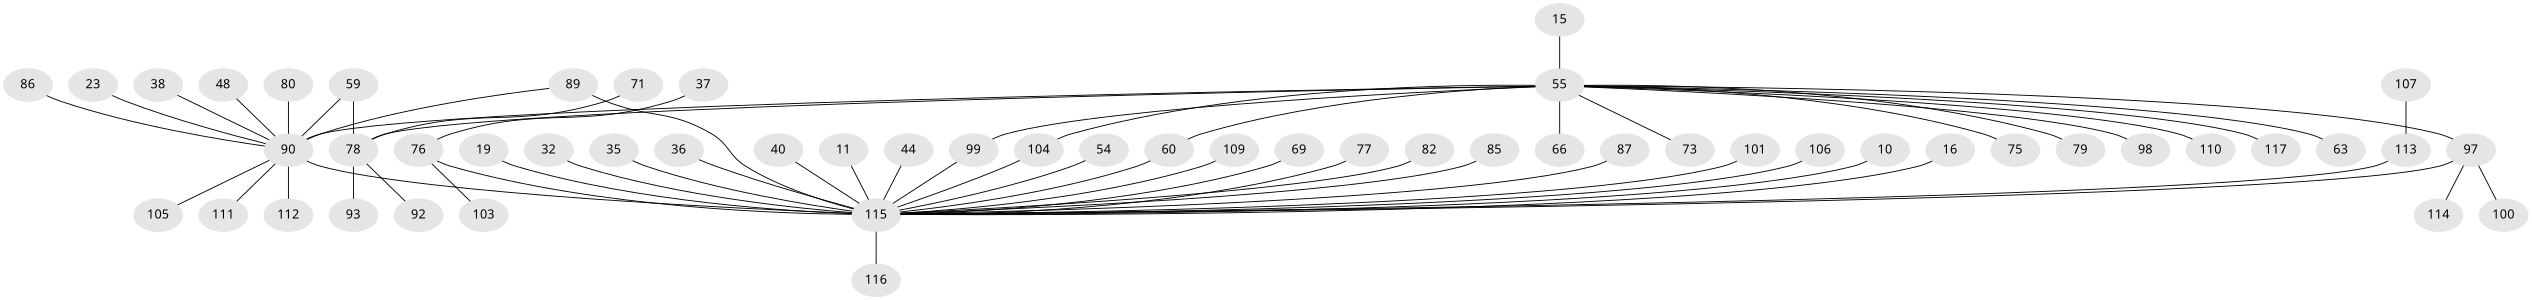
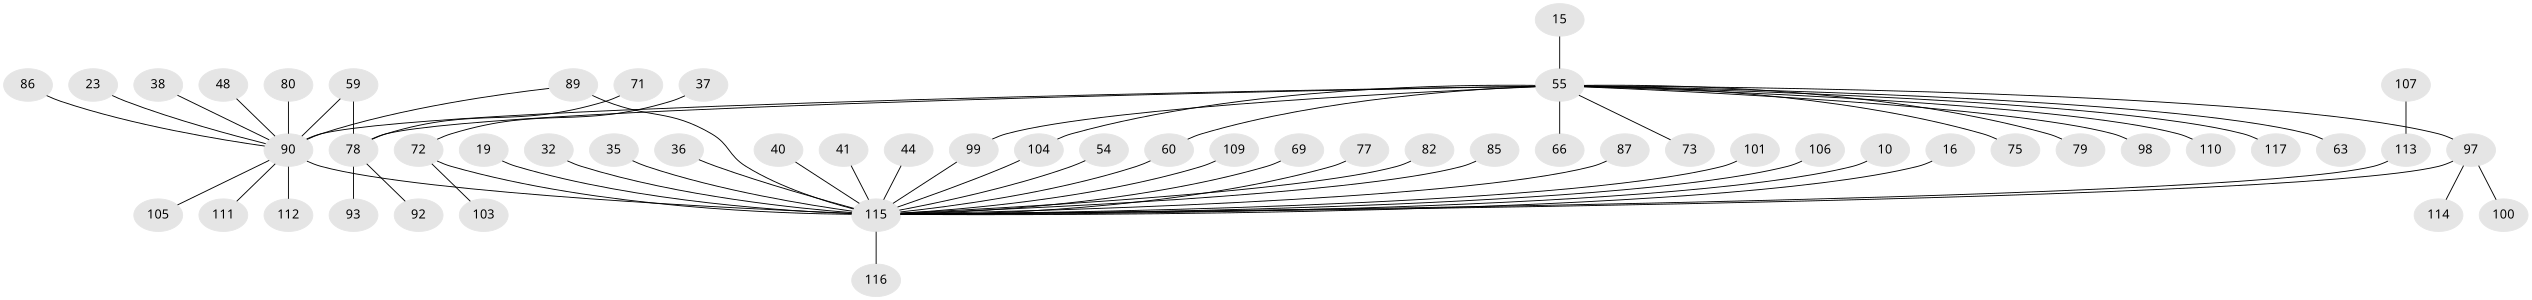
(419, 150) -> (419, 150)
(844, 150) -> (844, 150)
